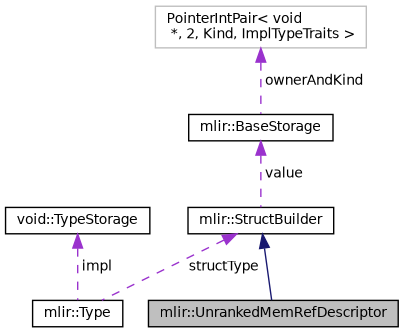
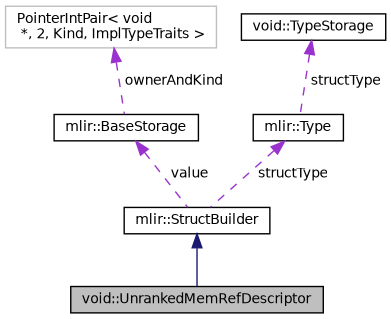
(95, 267) -> (344, 81)
(163, 270) -> (242, 179)
(273, 314) -> (197, 300)
